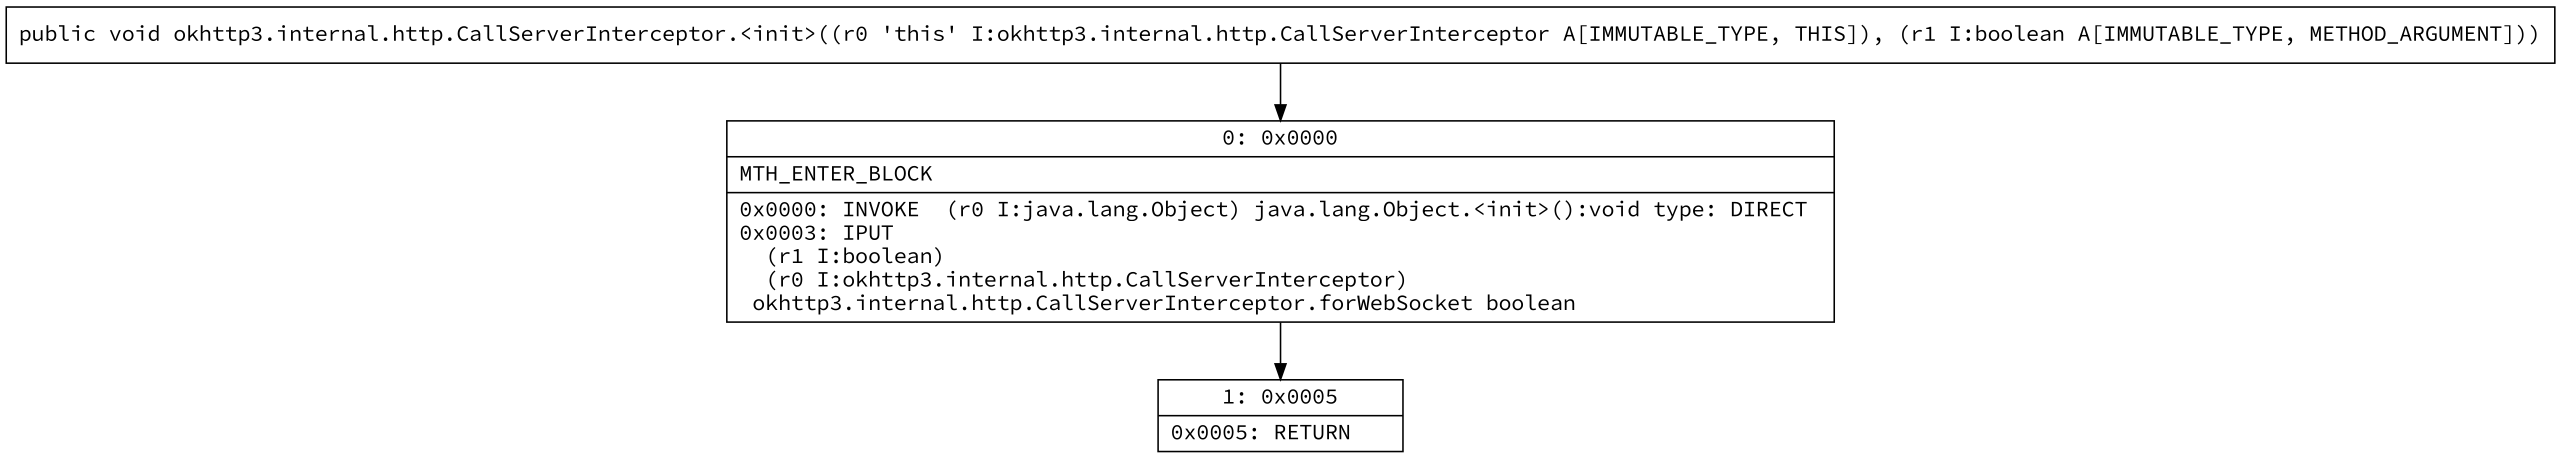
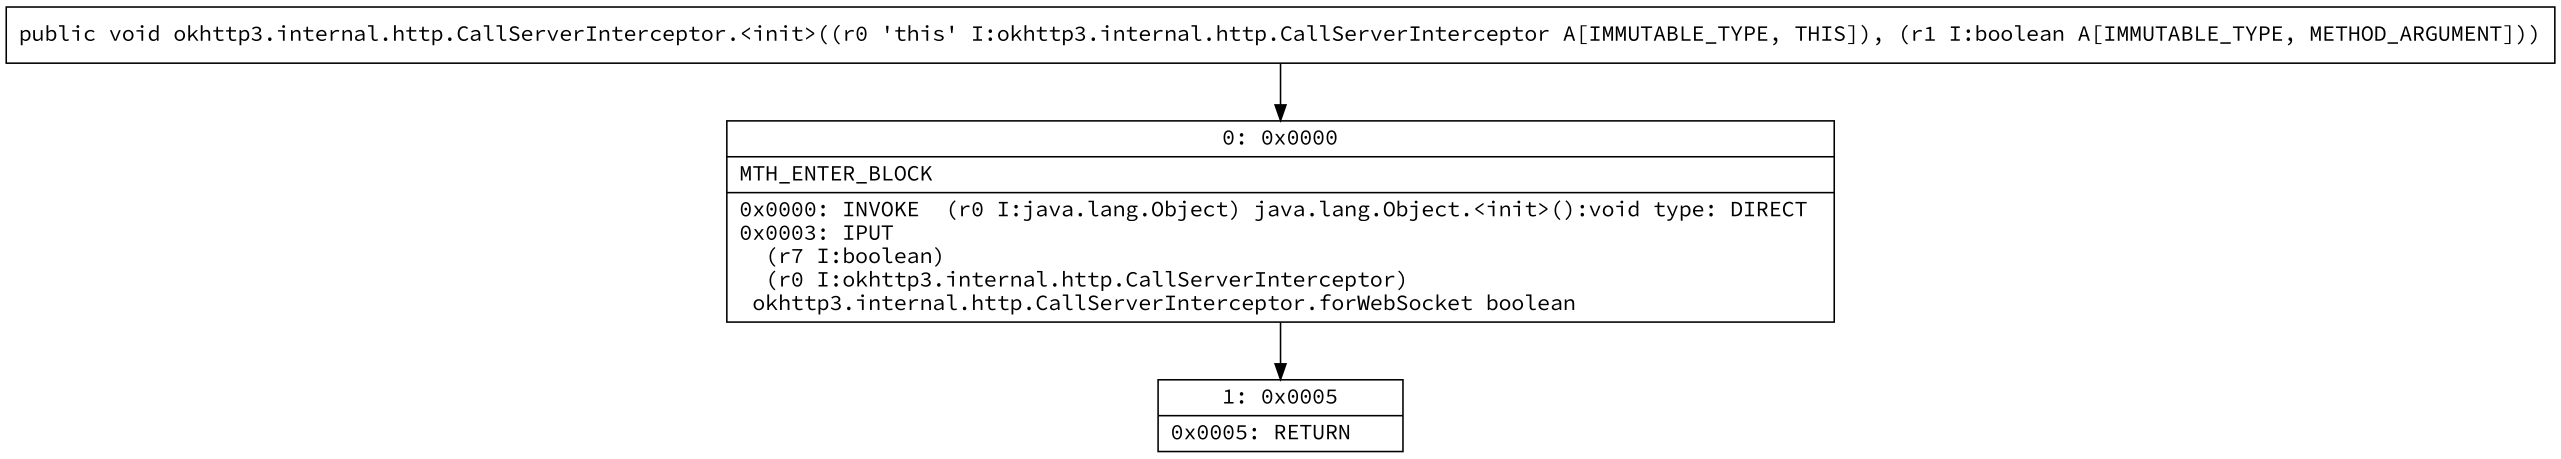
(843, 257) -> (843, 257)
